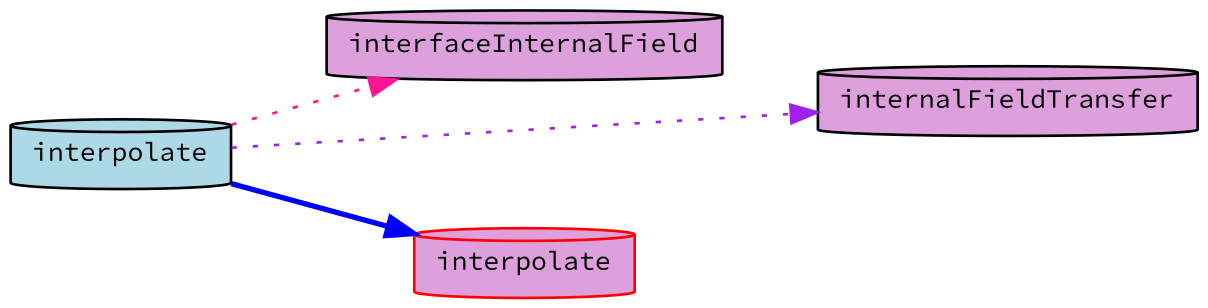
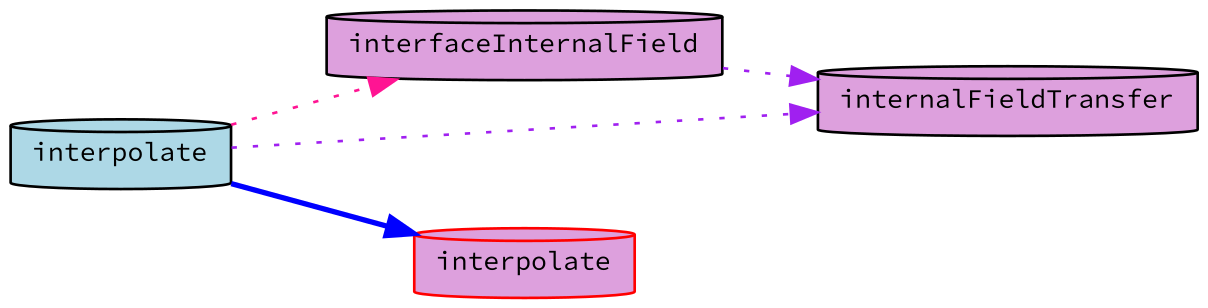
none -> (757, 72)
